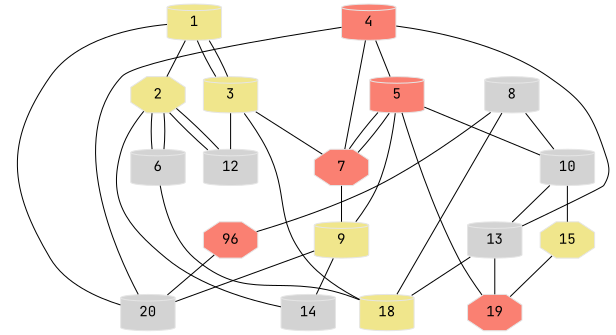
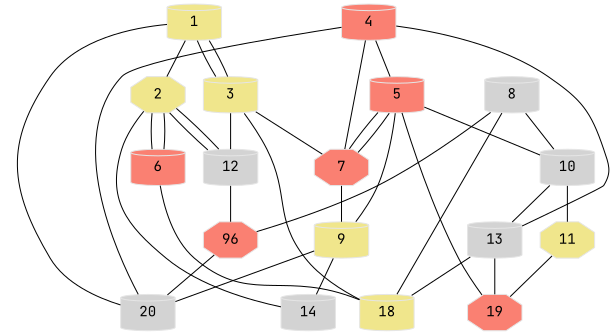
(158, 167) -> (158, 167)
none -> (231, 204)
(567, 240) -> (567, 240)
